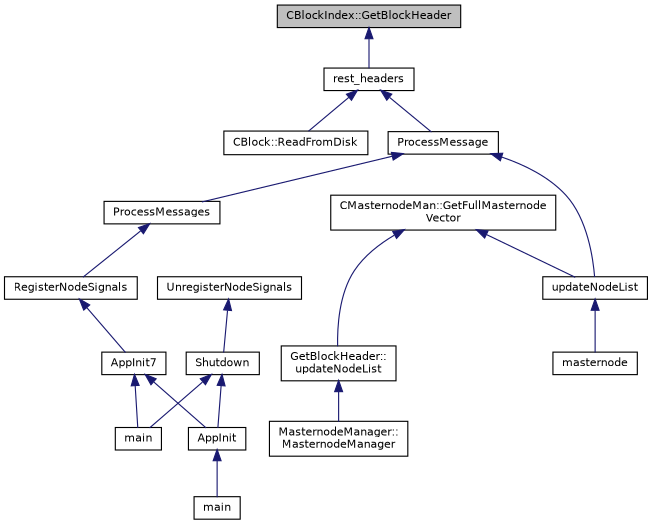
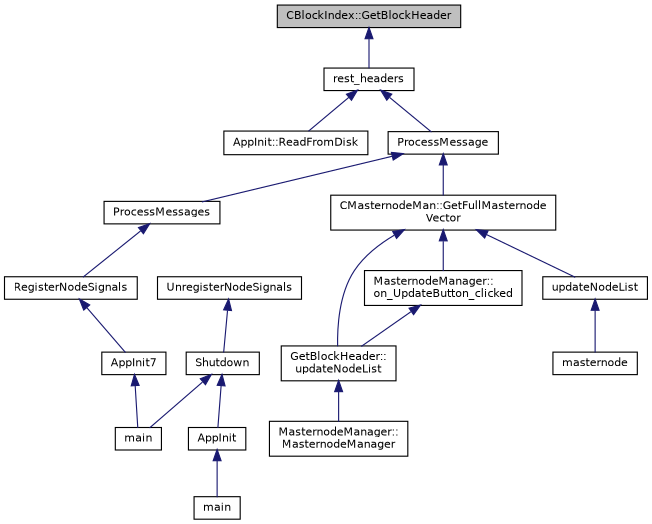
(296, 143) -> (296, 143)
(570, 200) -> (443, 180)
none -> (443, 288)
(184, 408) -> none
